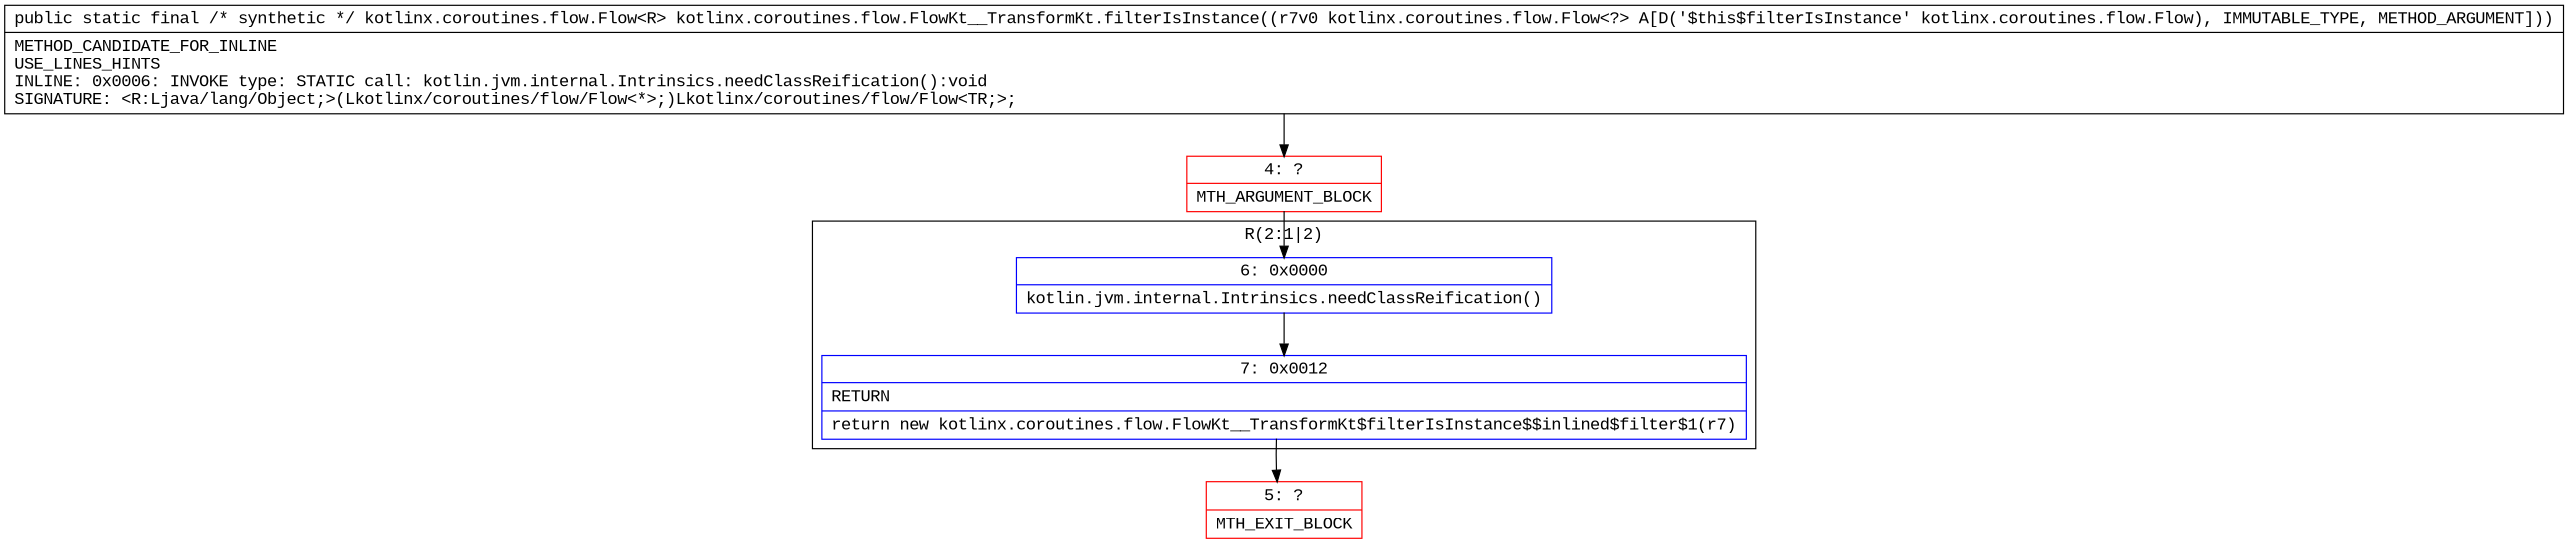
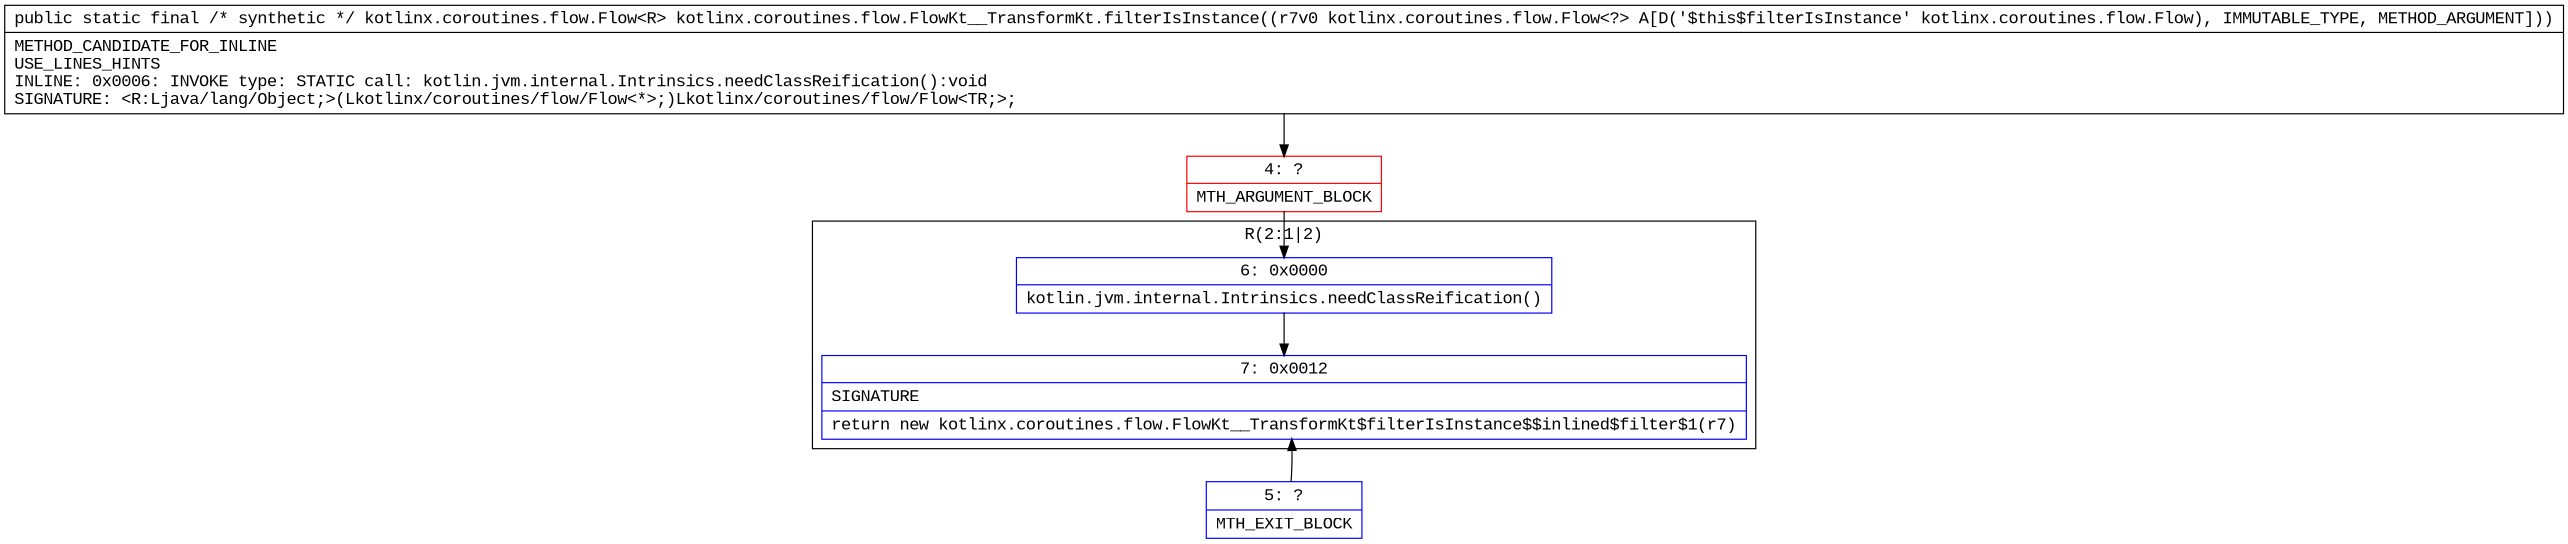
(861, 396) -> (876, 396)
(1276, 456) -> (1292, 466)
(1284, 510) -> (1284, 510)
